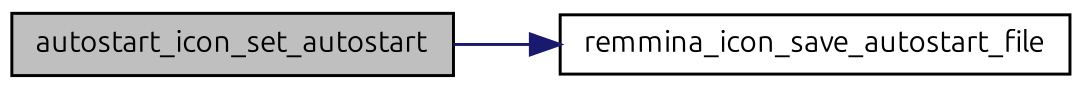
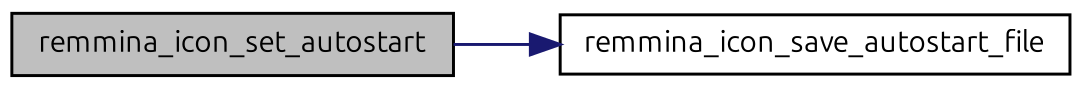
(233, 44) -> (233, 44)
